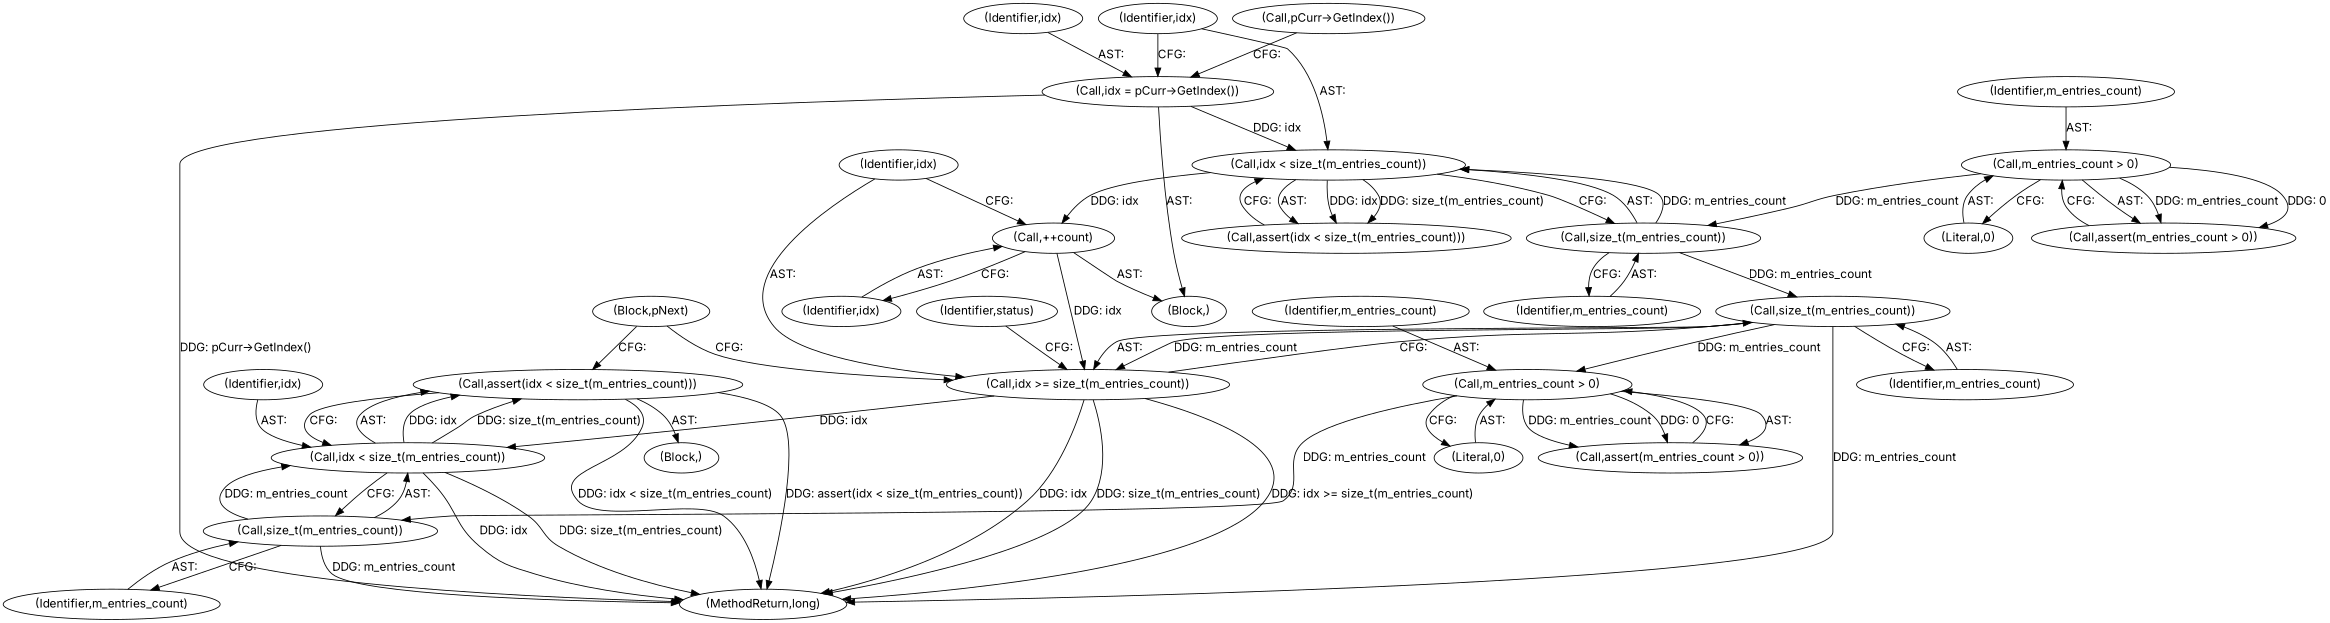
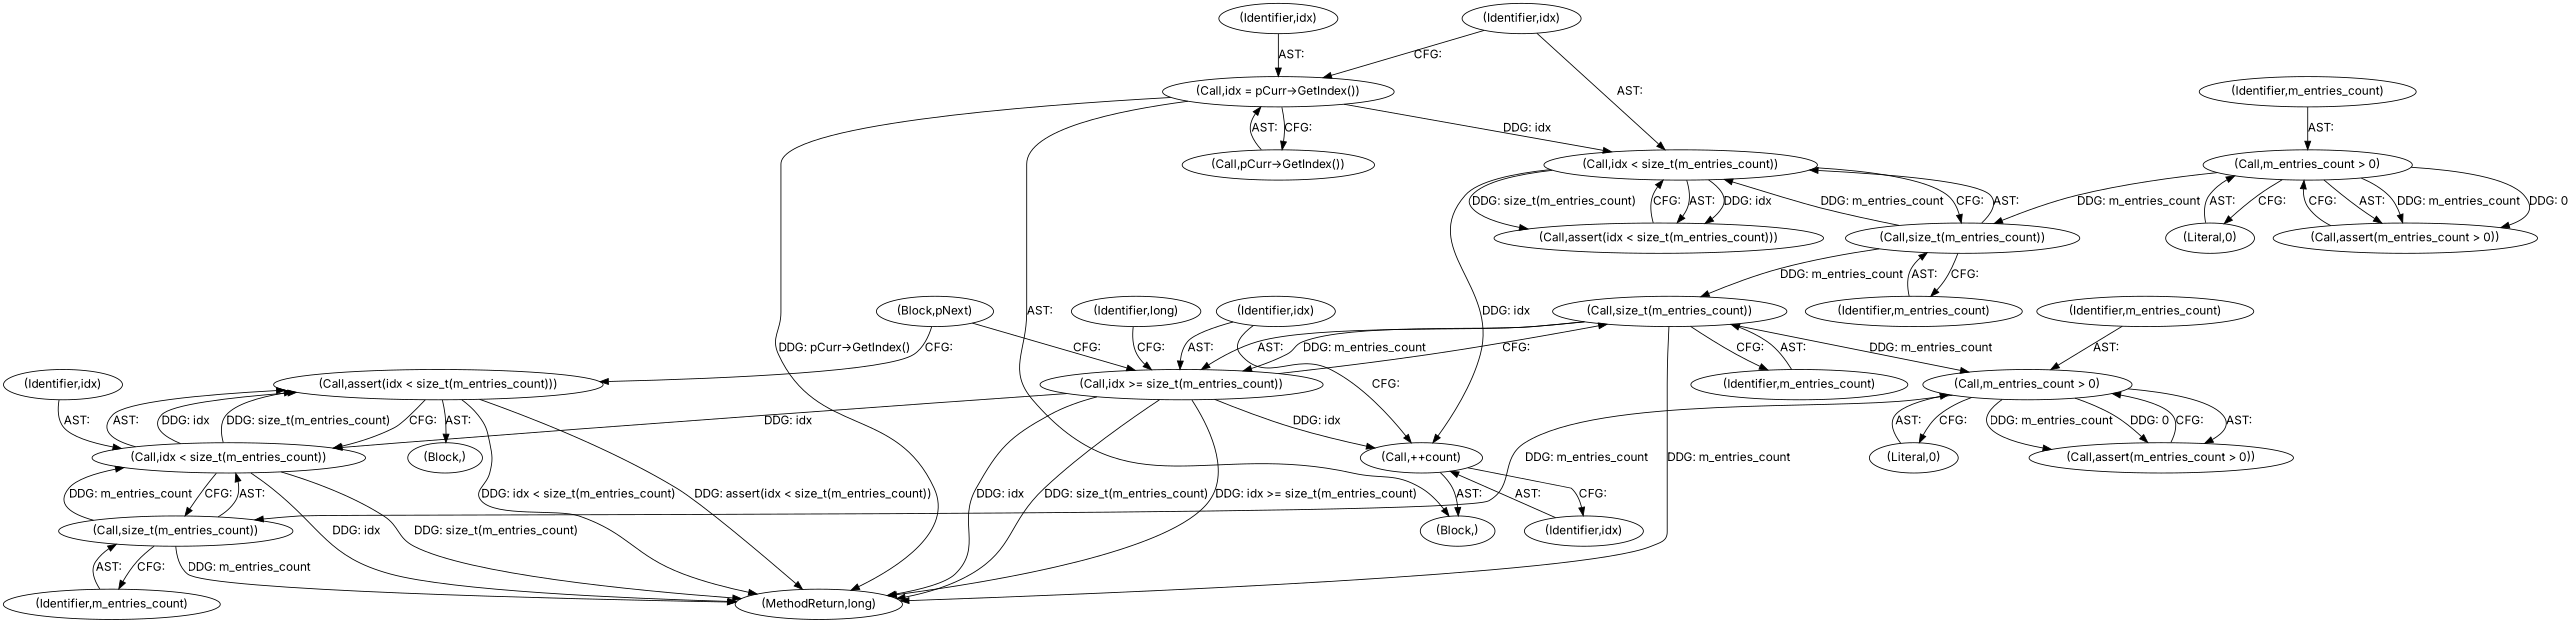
(1269, 55) -> (1266, 128)
none -> (1284, 124)
(1070, 307) -> (1289, 427)
(987, 311) -> (1136, 311)
